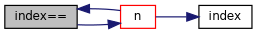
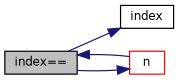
(171, 17) -> (89, 42)
